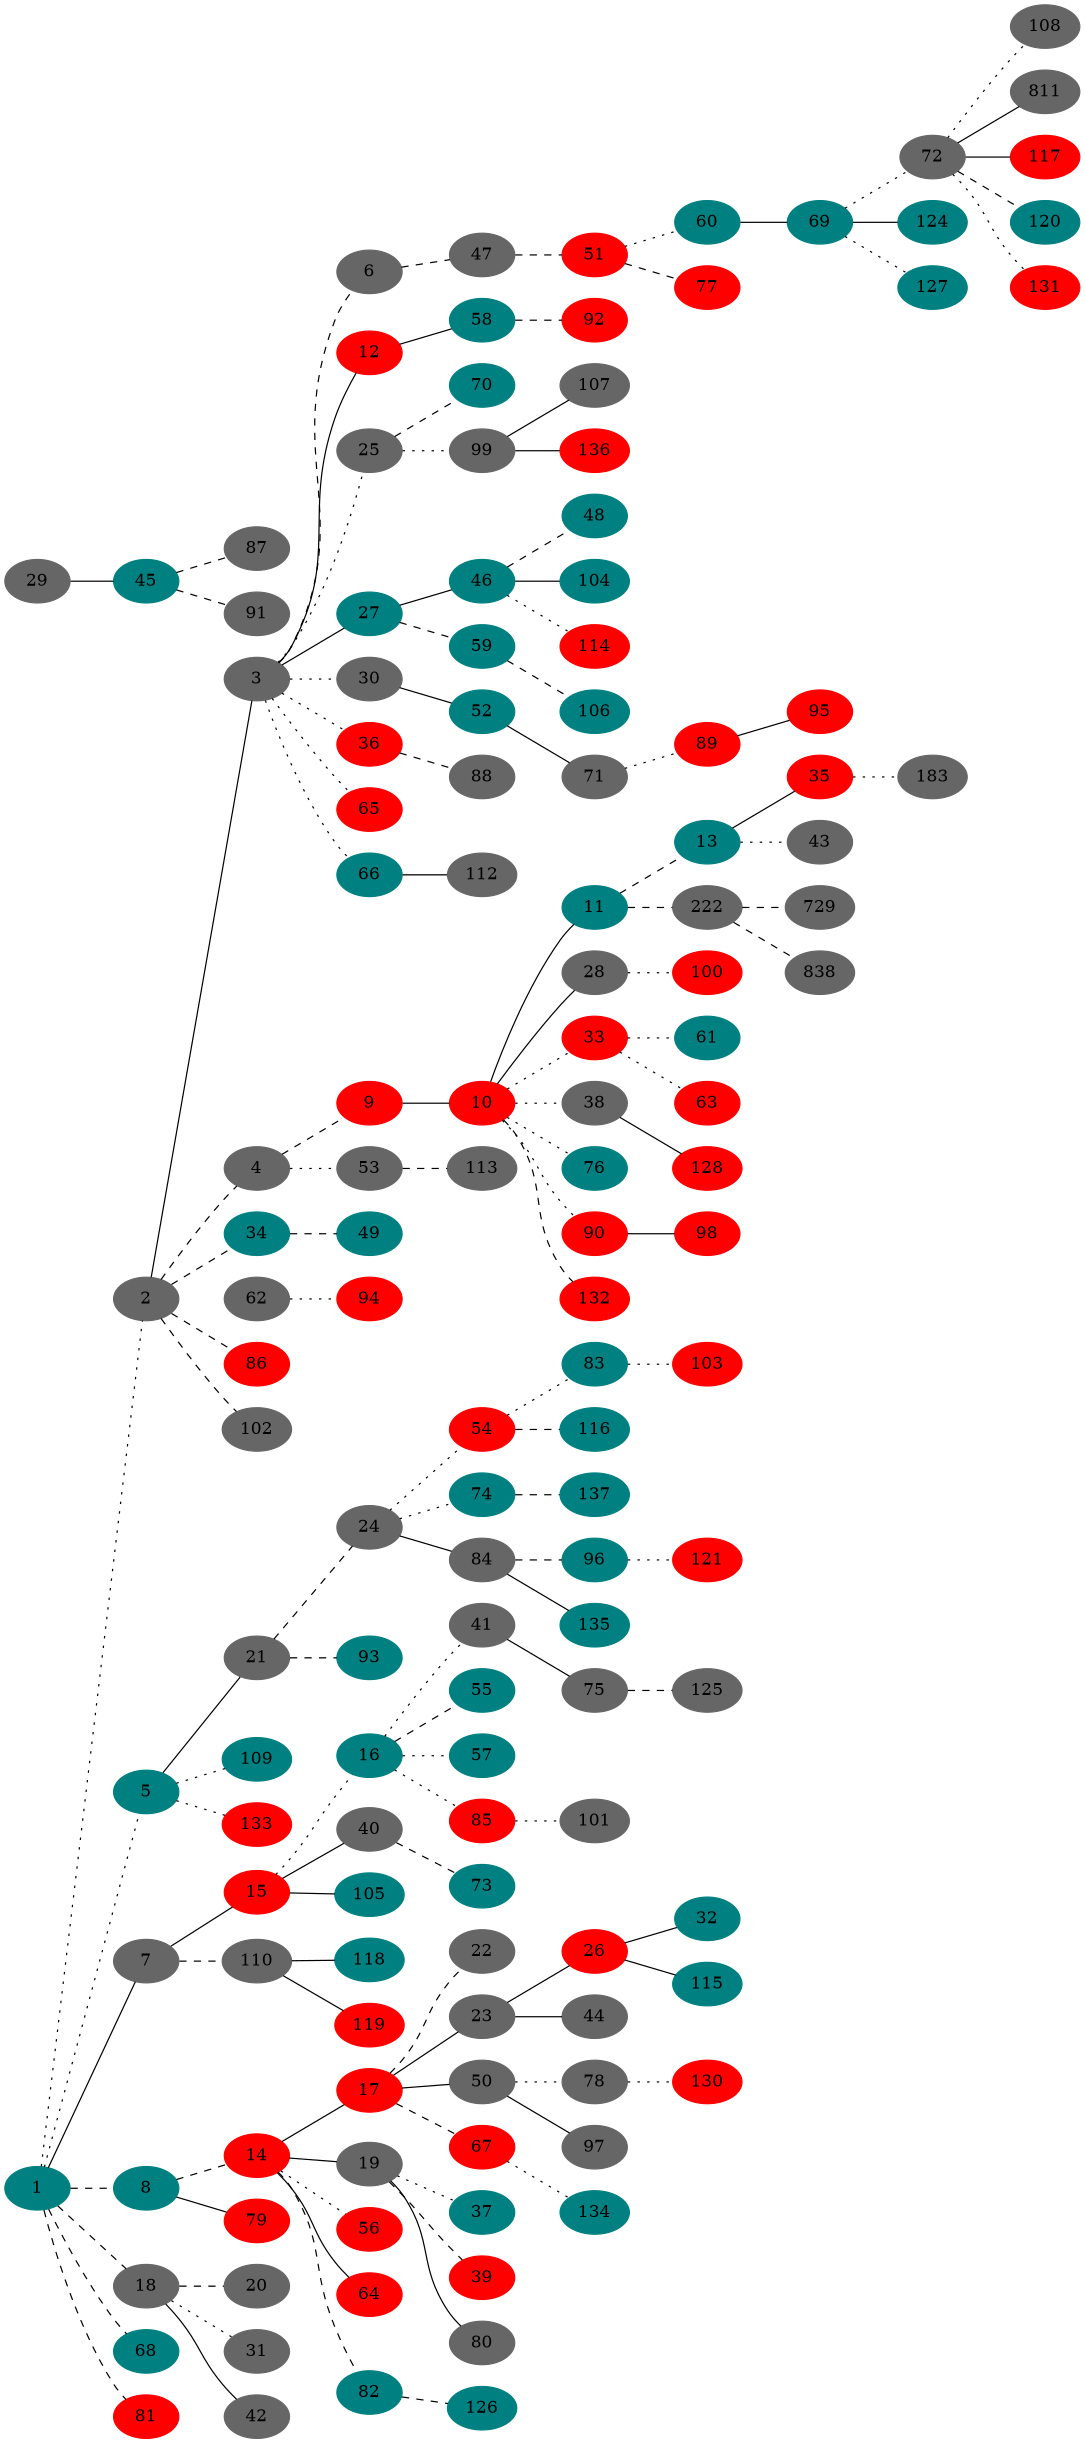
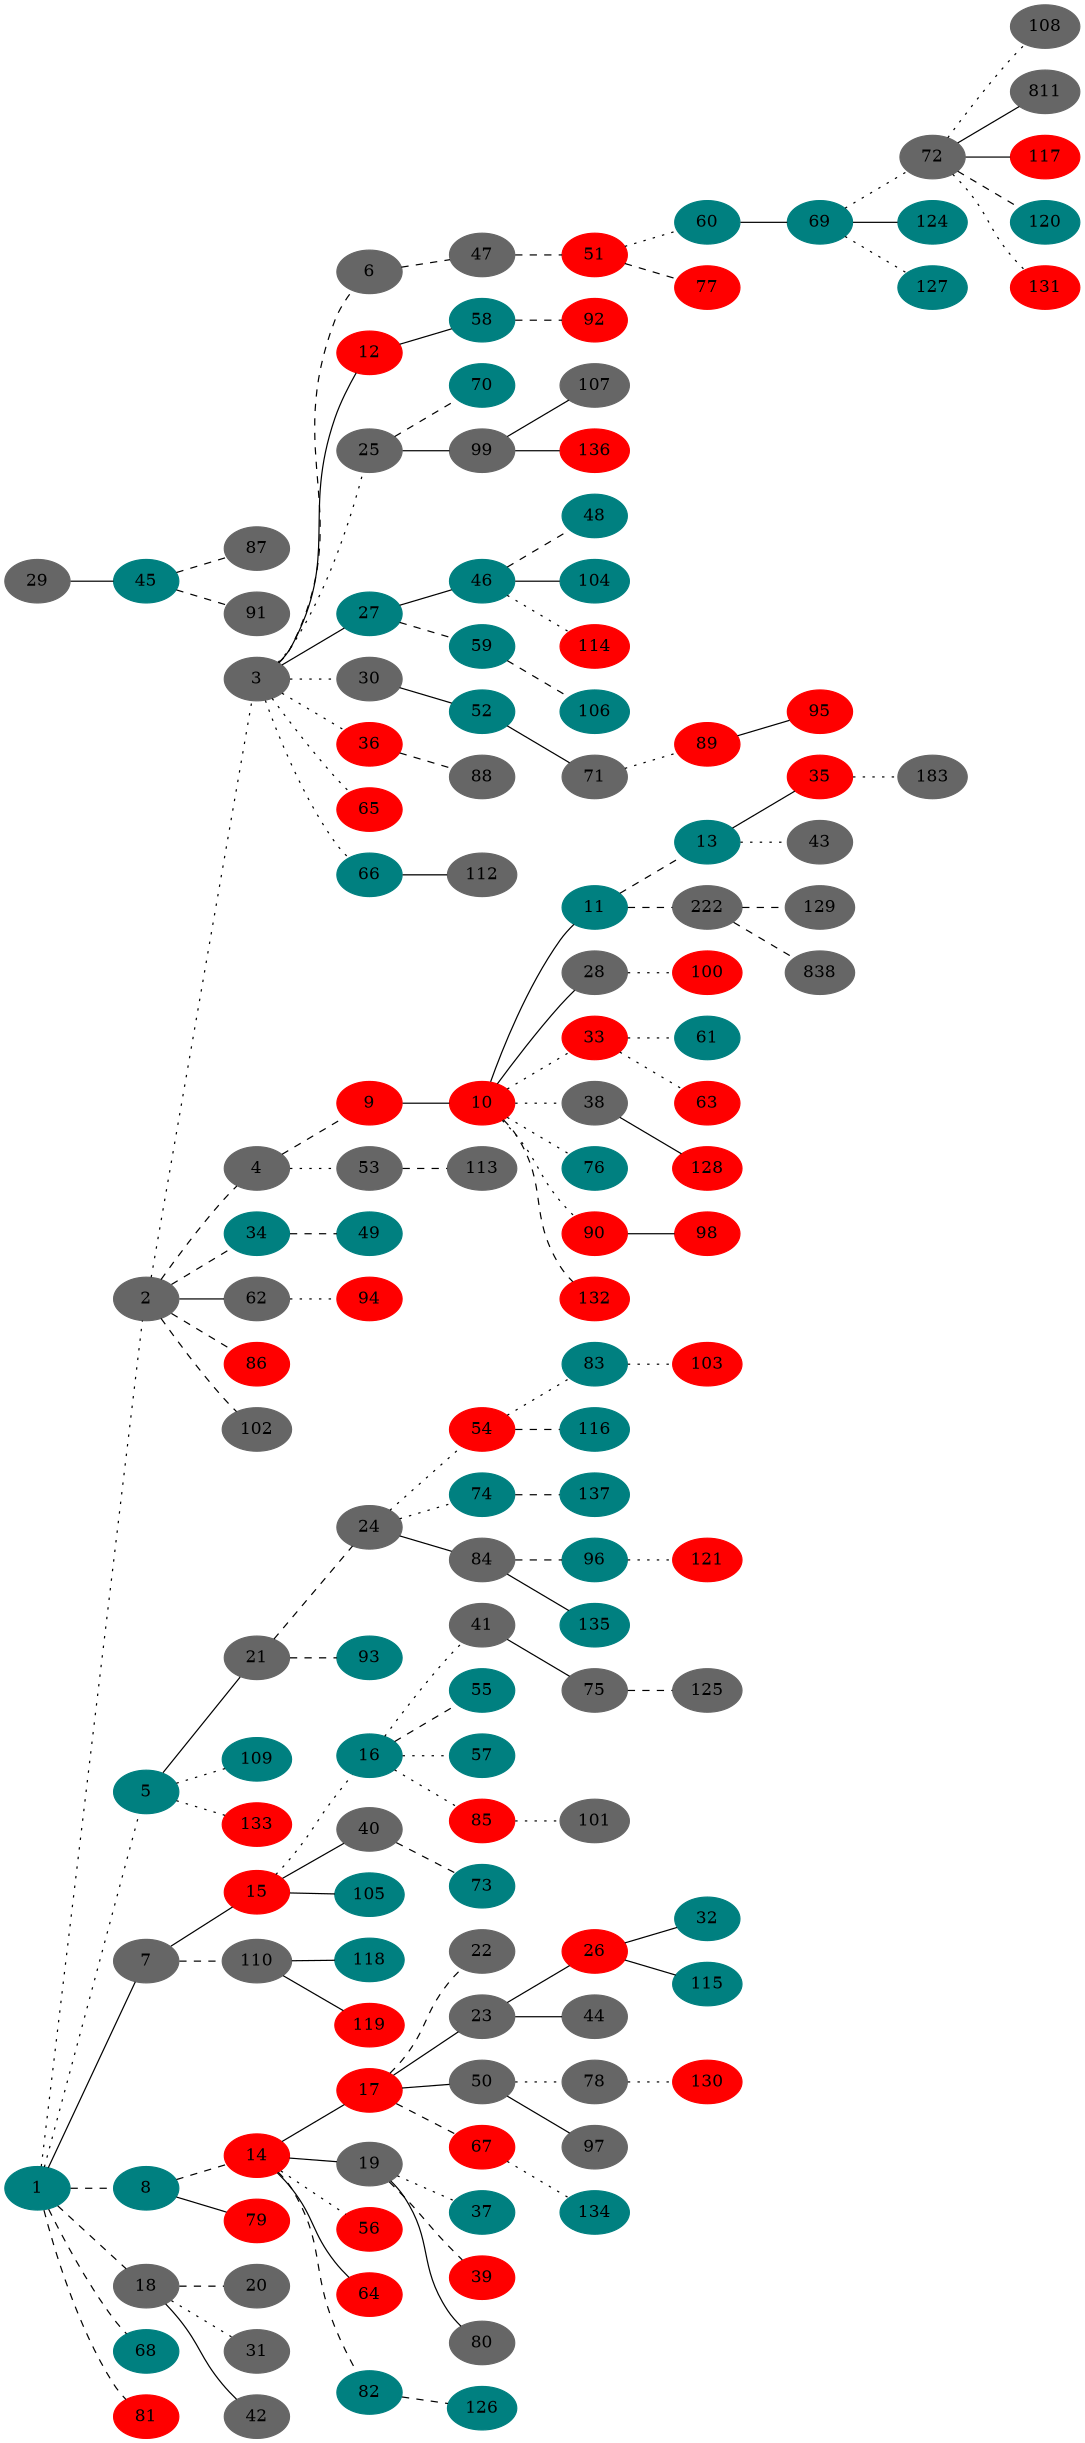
(426, 451) -> (426, 451)
(820, 907) -> (820, 907)
(202, 989) -> (202, 989)
none -> (202, 1299)
